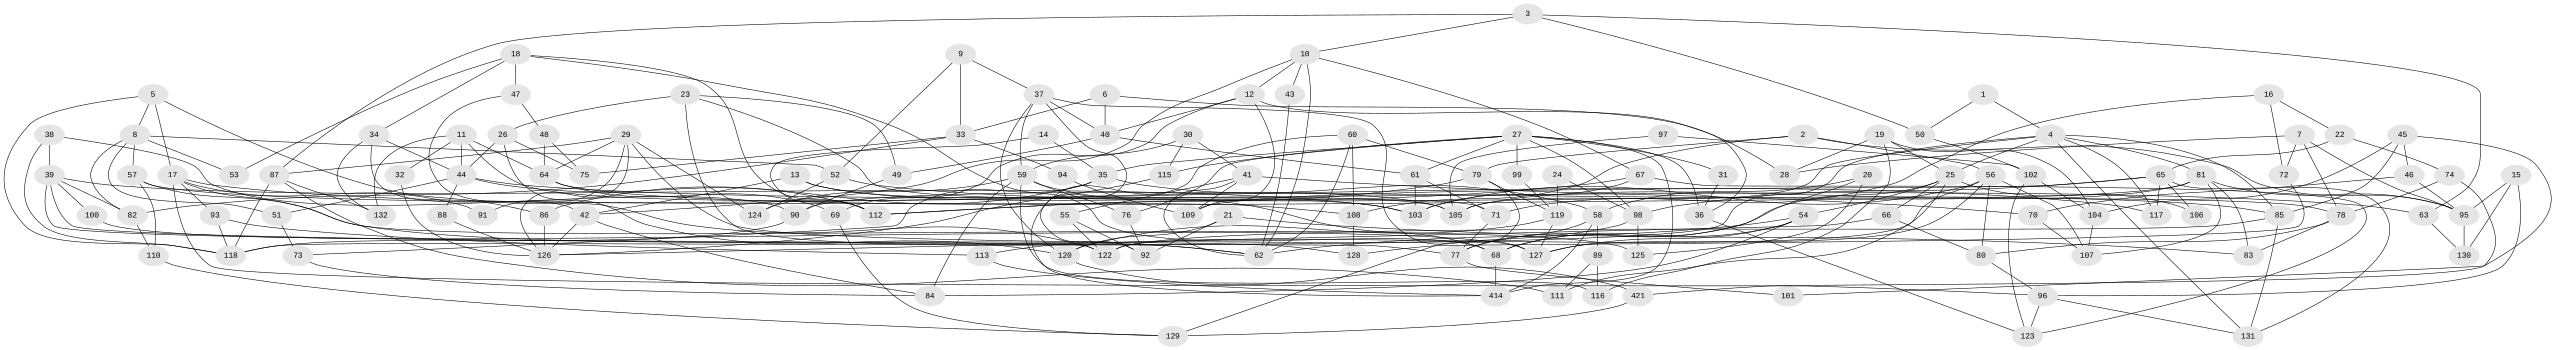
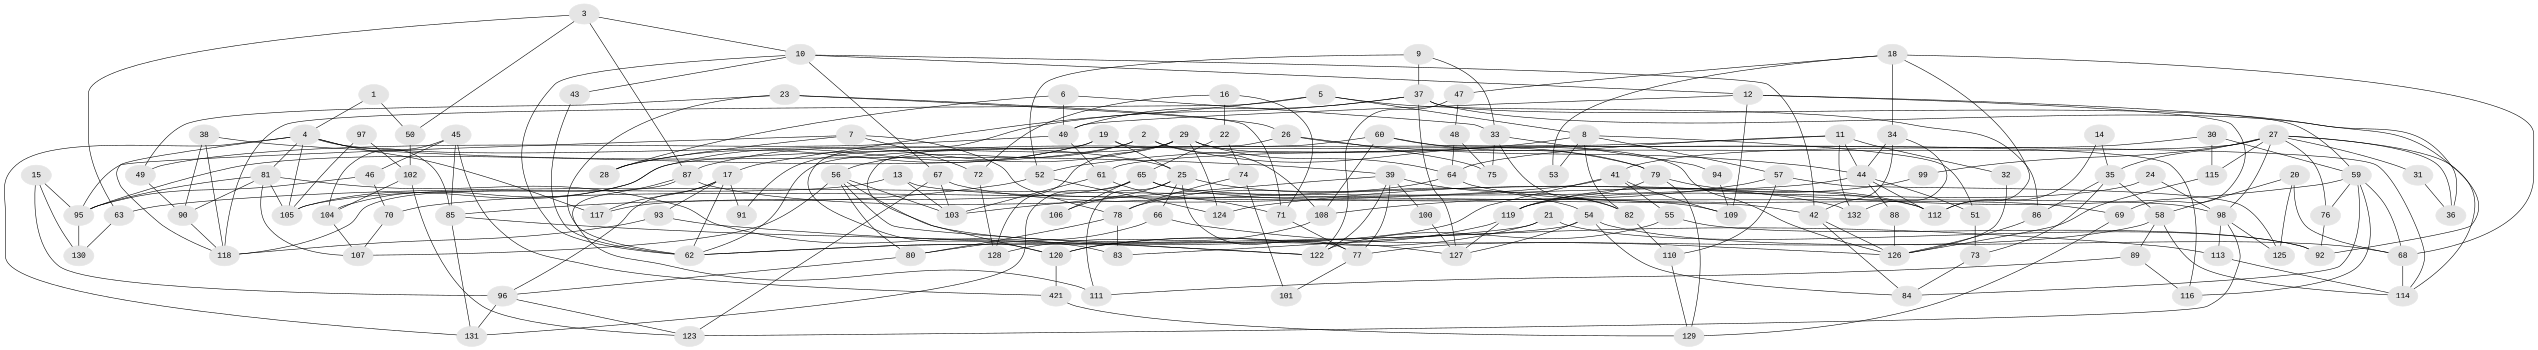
(1864, 276) -> (1505, 327)
(1496, 296) -> (2403, 296)
